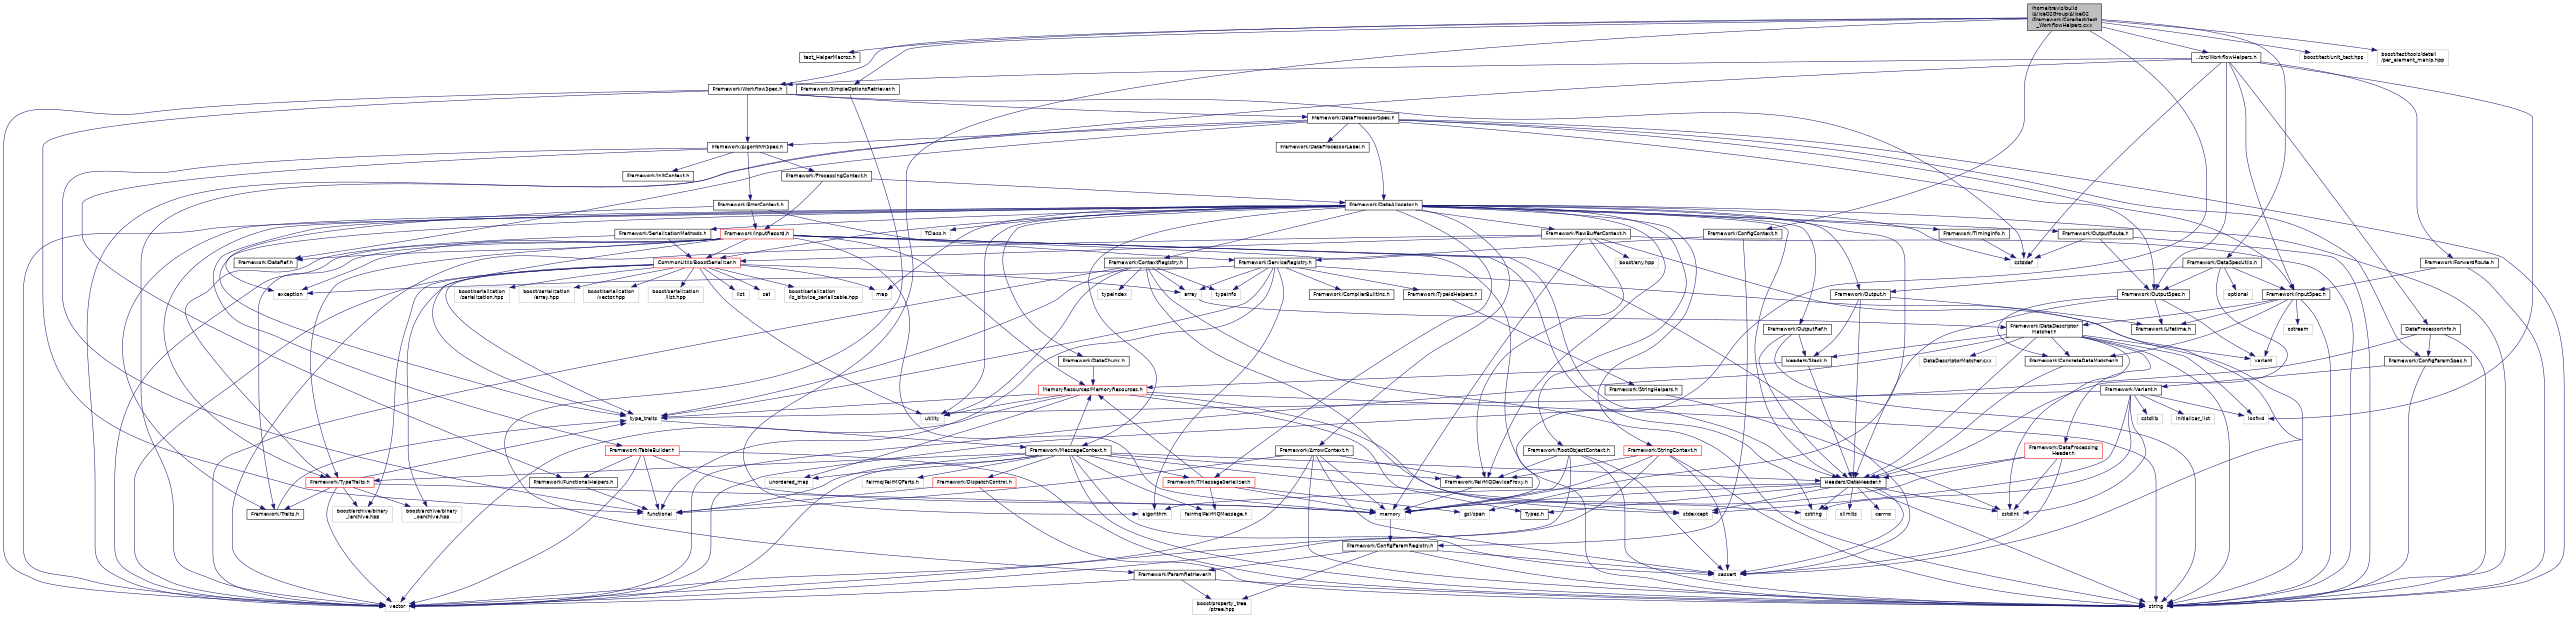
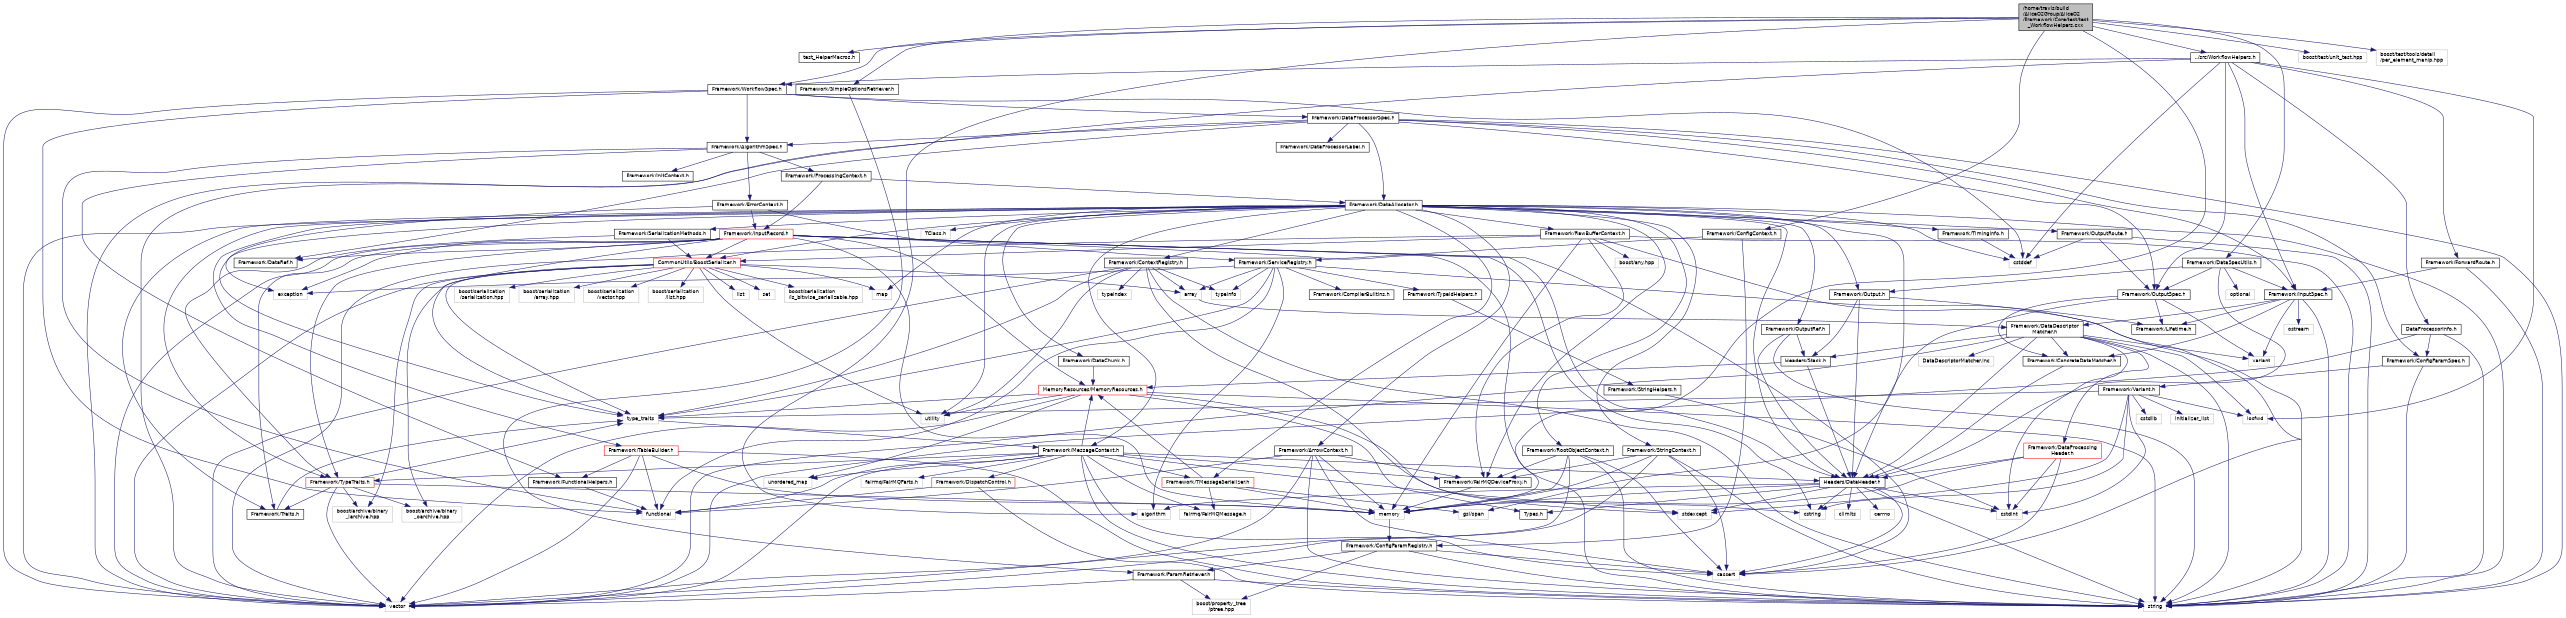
(1958, 361) -> (1956, 361)
(1663, 451) -> (1662, 451)
